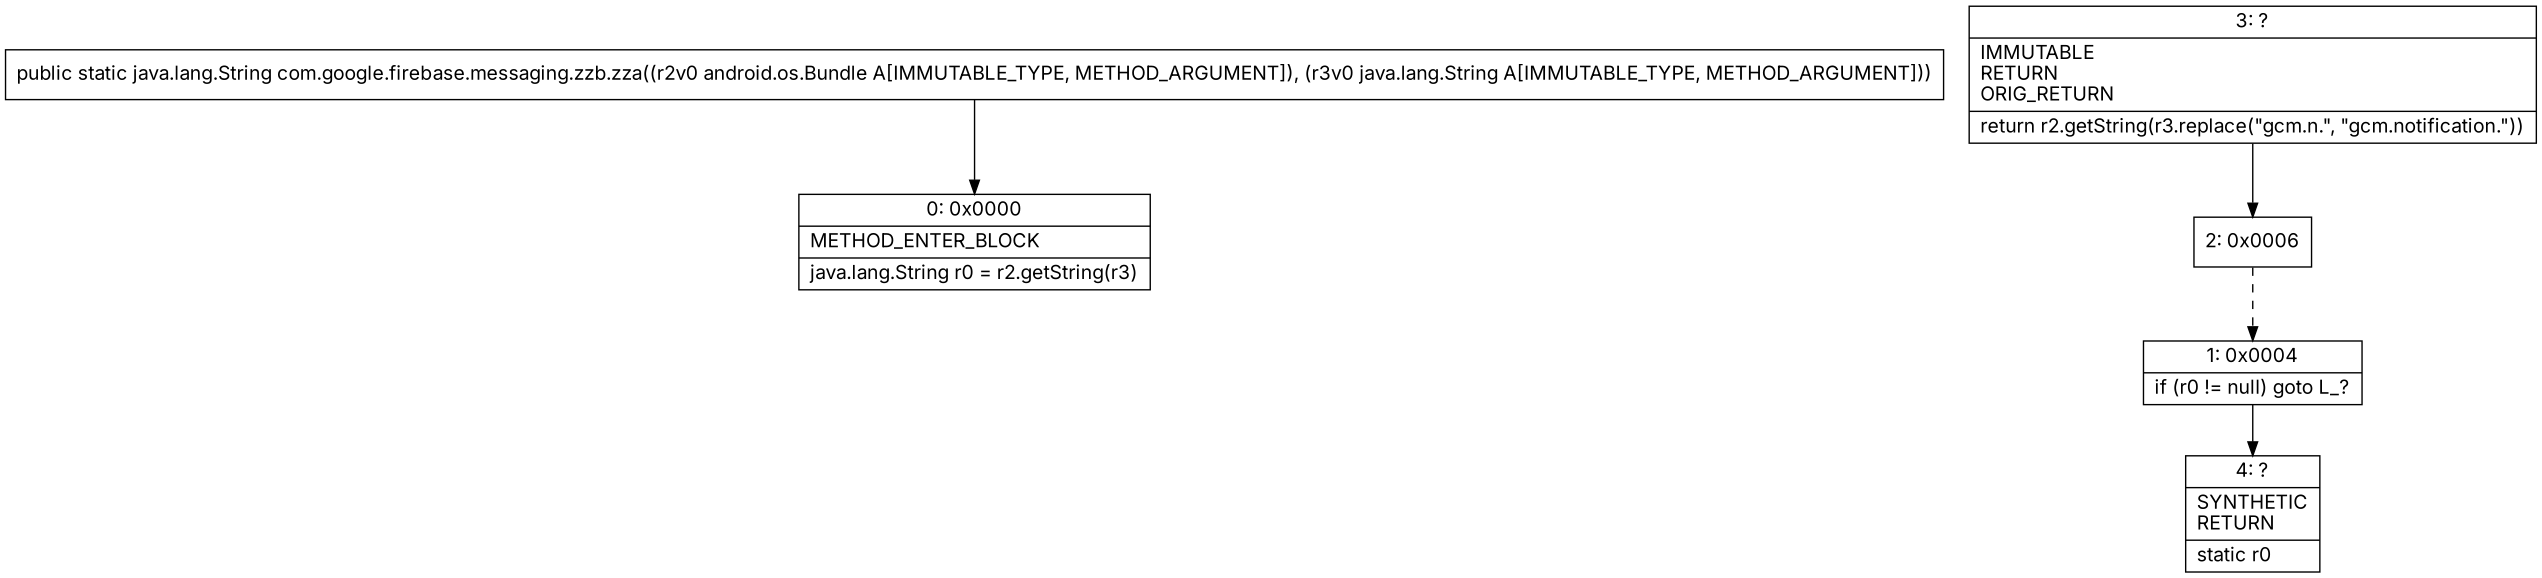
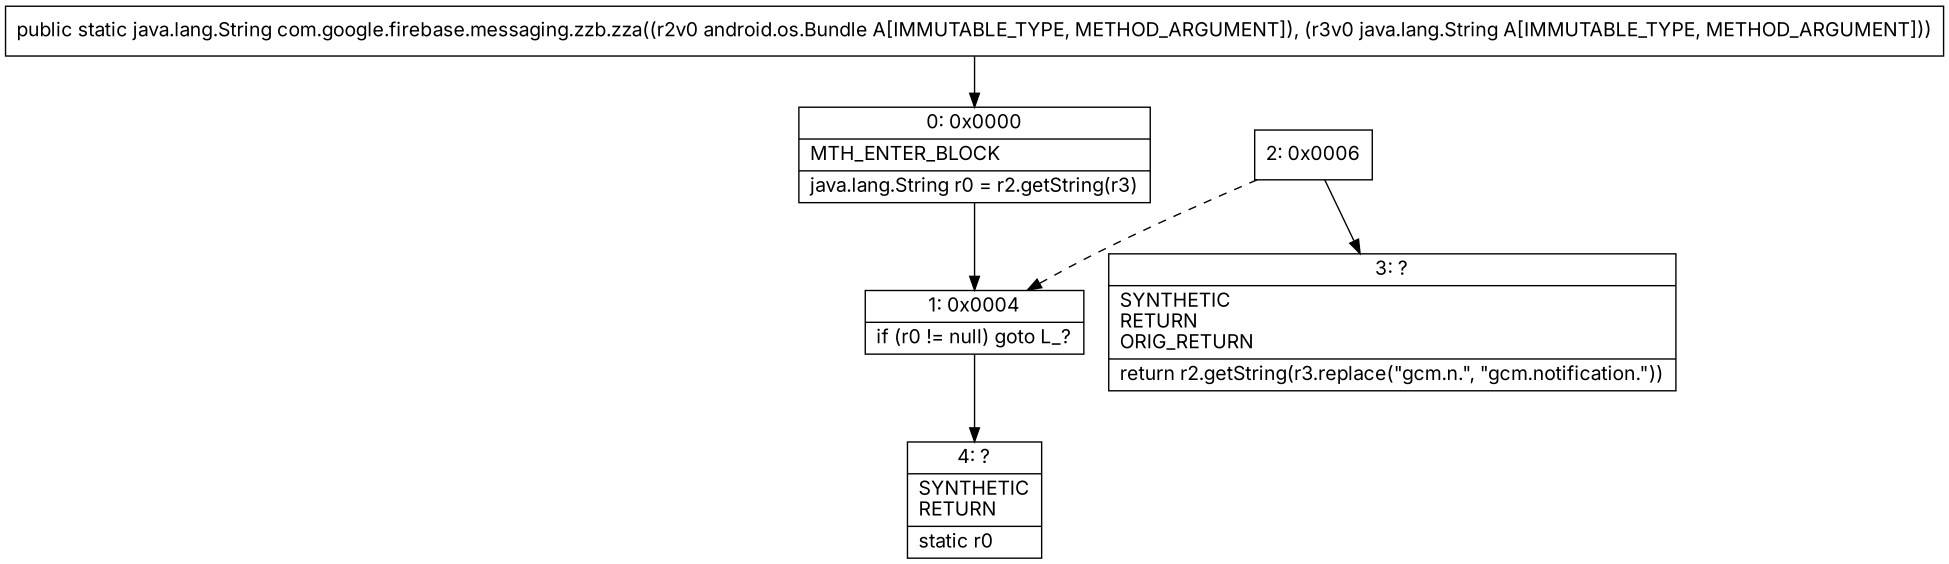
(2038, 53) -> (1176, 301)
(2253, 173) -> (1339, 210)
none -> (975, 240)
(925, 241) -> (906, 154)
